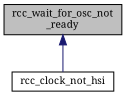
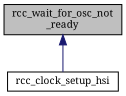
(63, 82) -> (63, 82)
